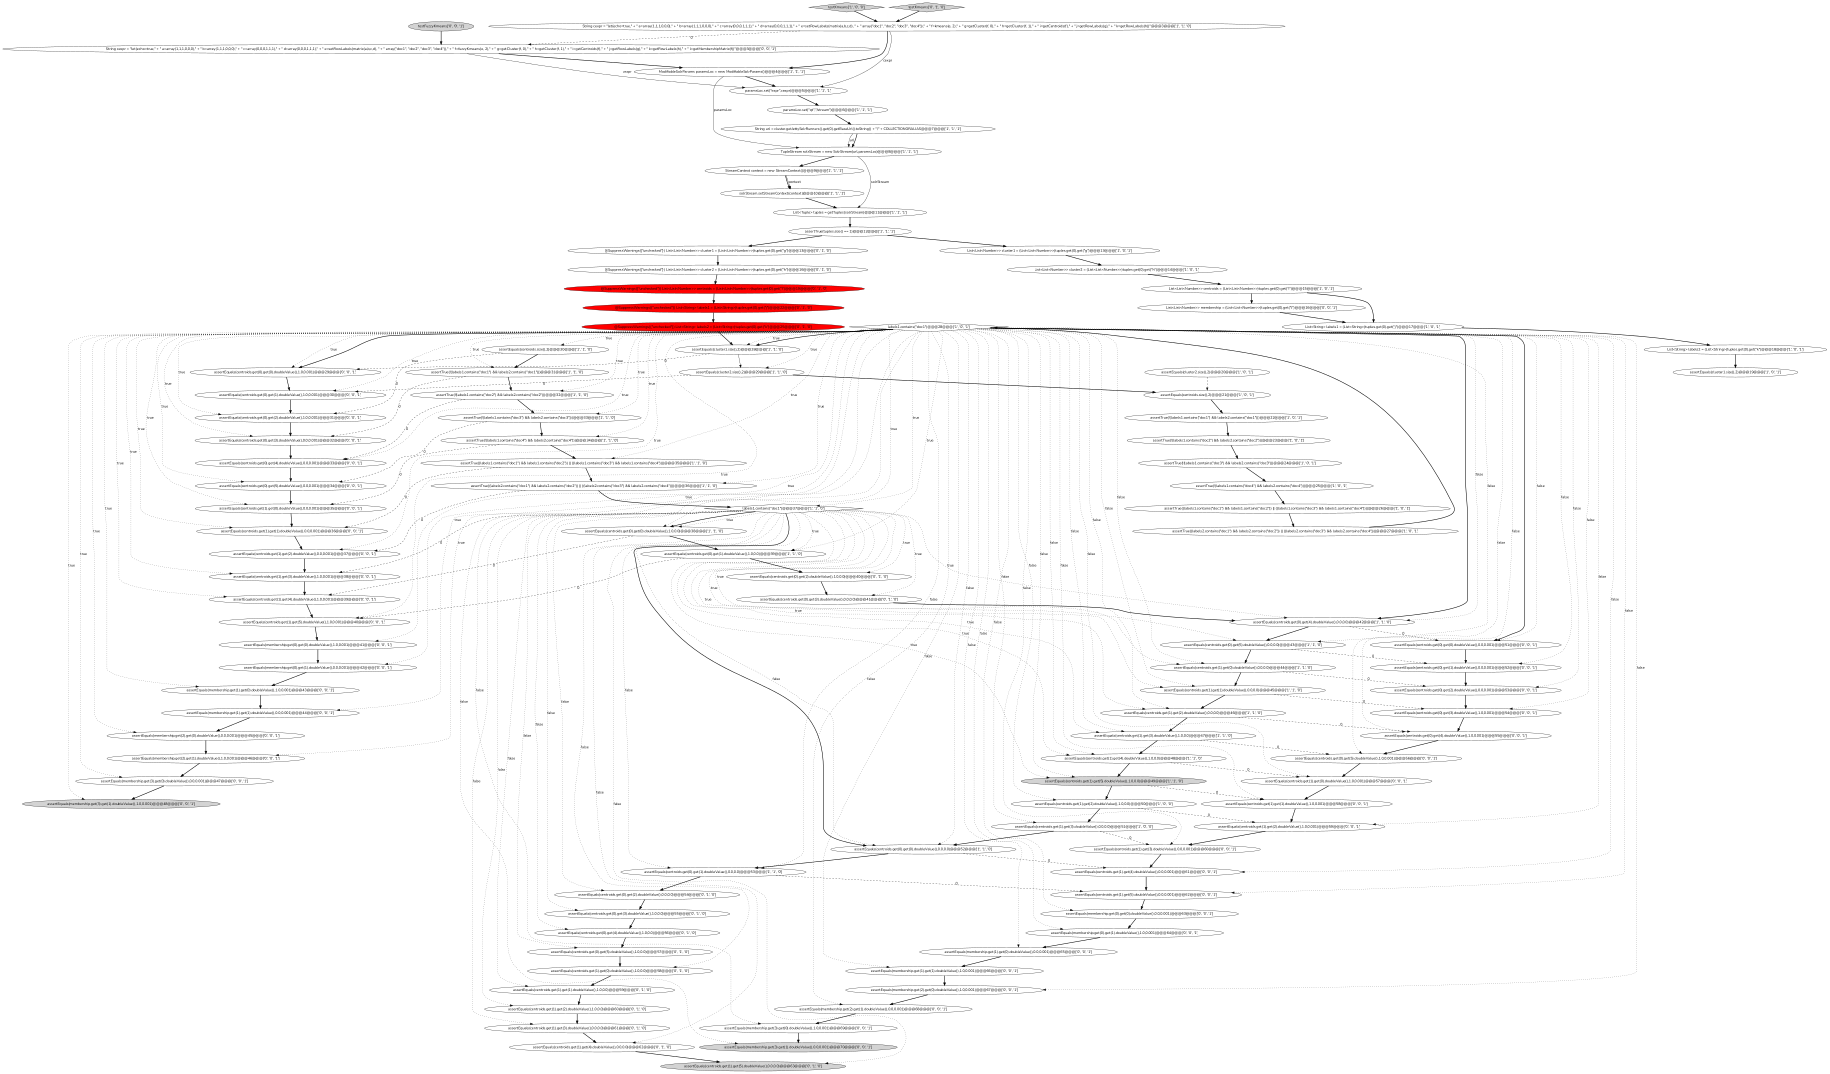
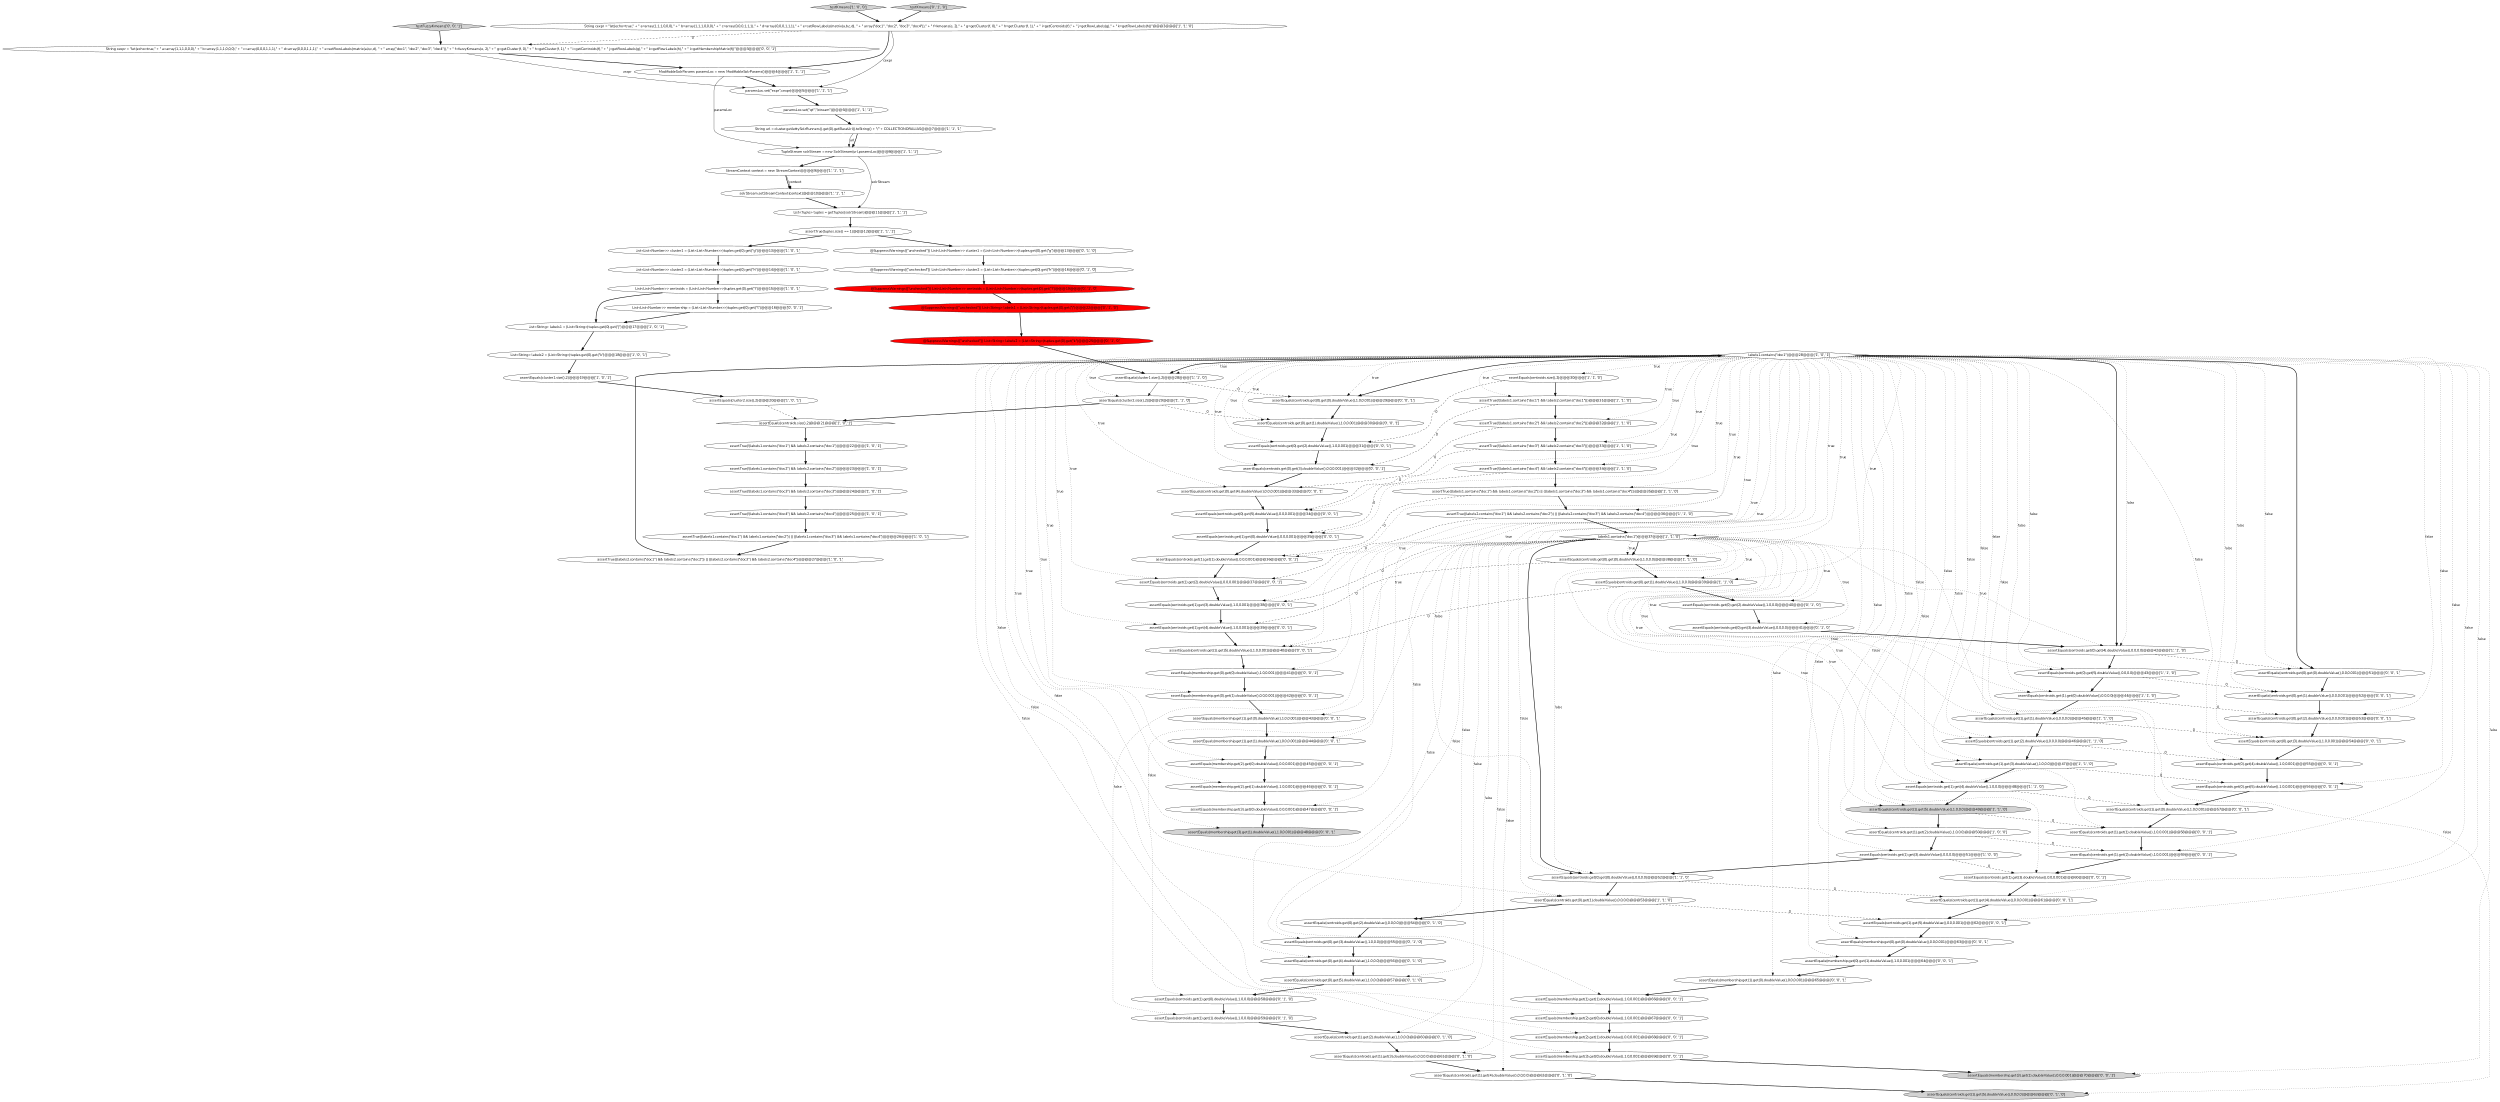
(441, 26) -> (439, 26)
none -> (659, 389)
(1207, 395) -> (806, 423)
